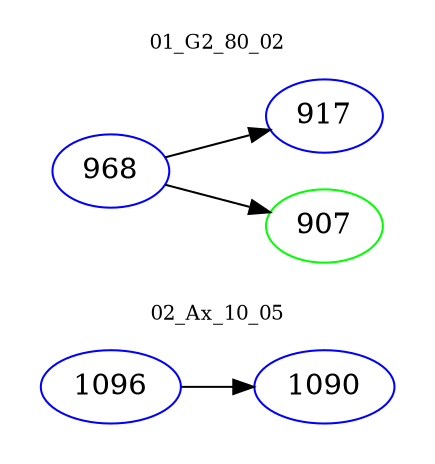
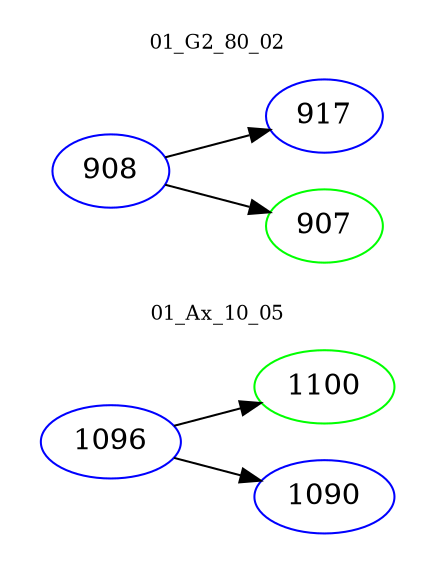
(111, 171) -> (111, 171)
(218, 315) -> (218, 315)
none -> (324, 387)
